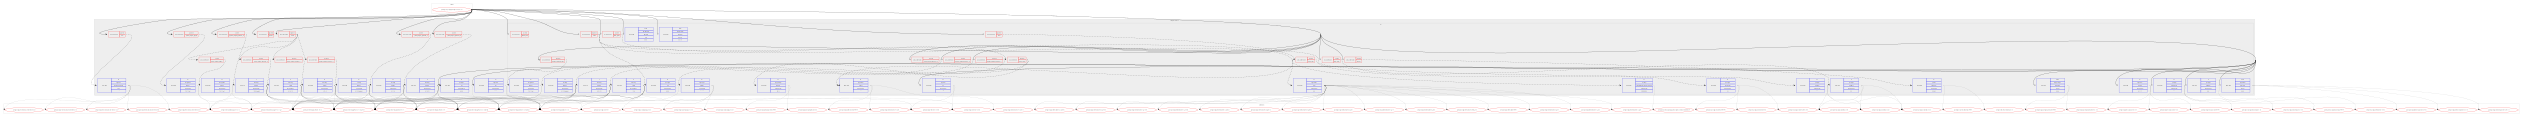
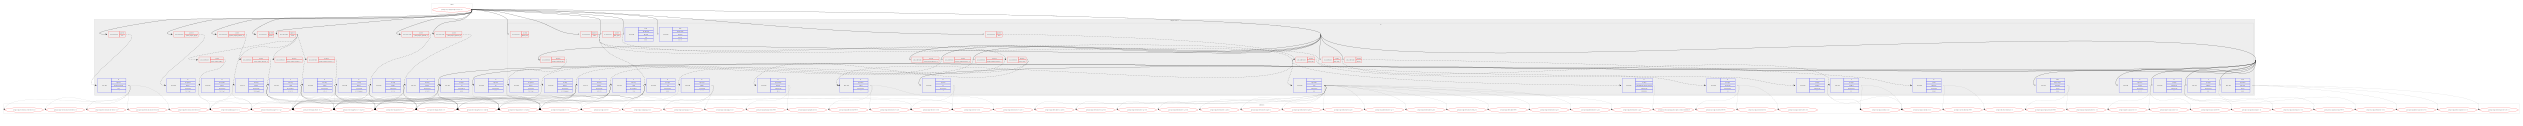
(1839, 110) -> none
